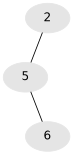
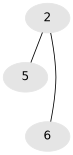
(37, 107) -> (56, 77)
